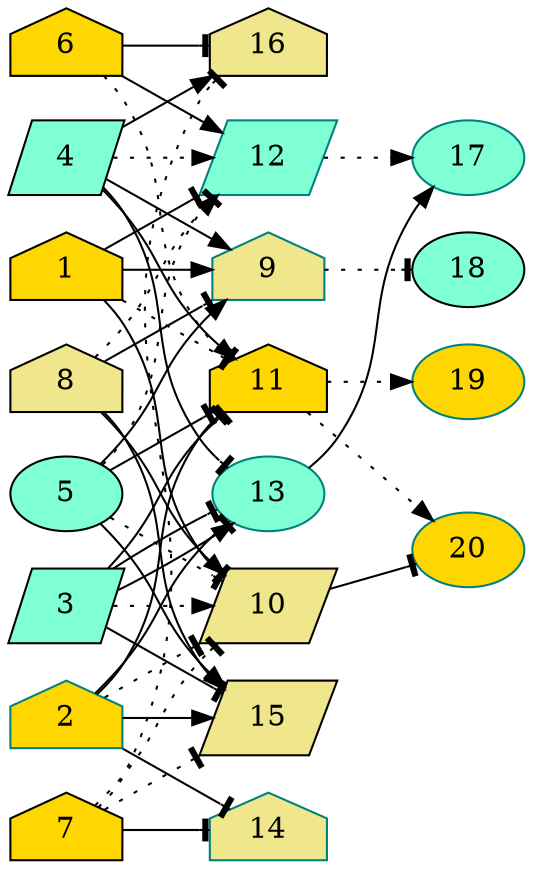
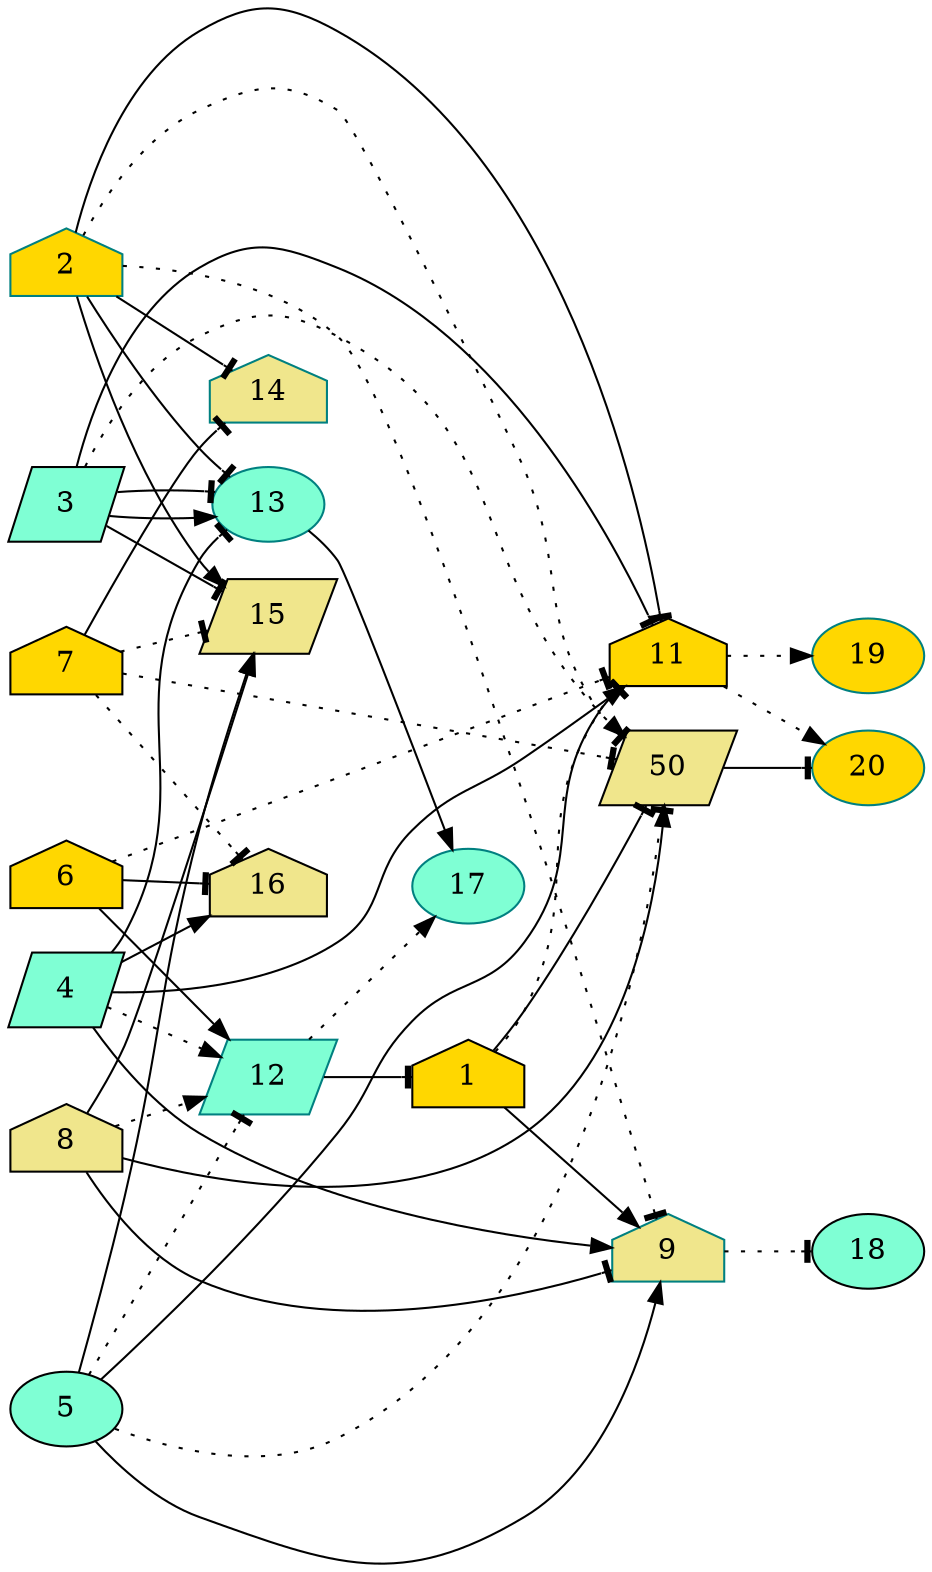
(148, 225) -> (357, 1077)
(268, 606) -> (668, 768)
none -> (476, 656)
